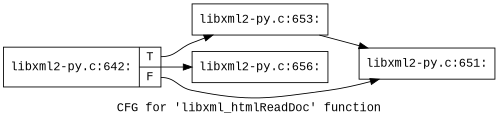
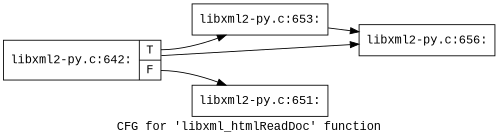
(339, 40) -> (339, 29)
